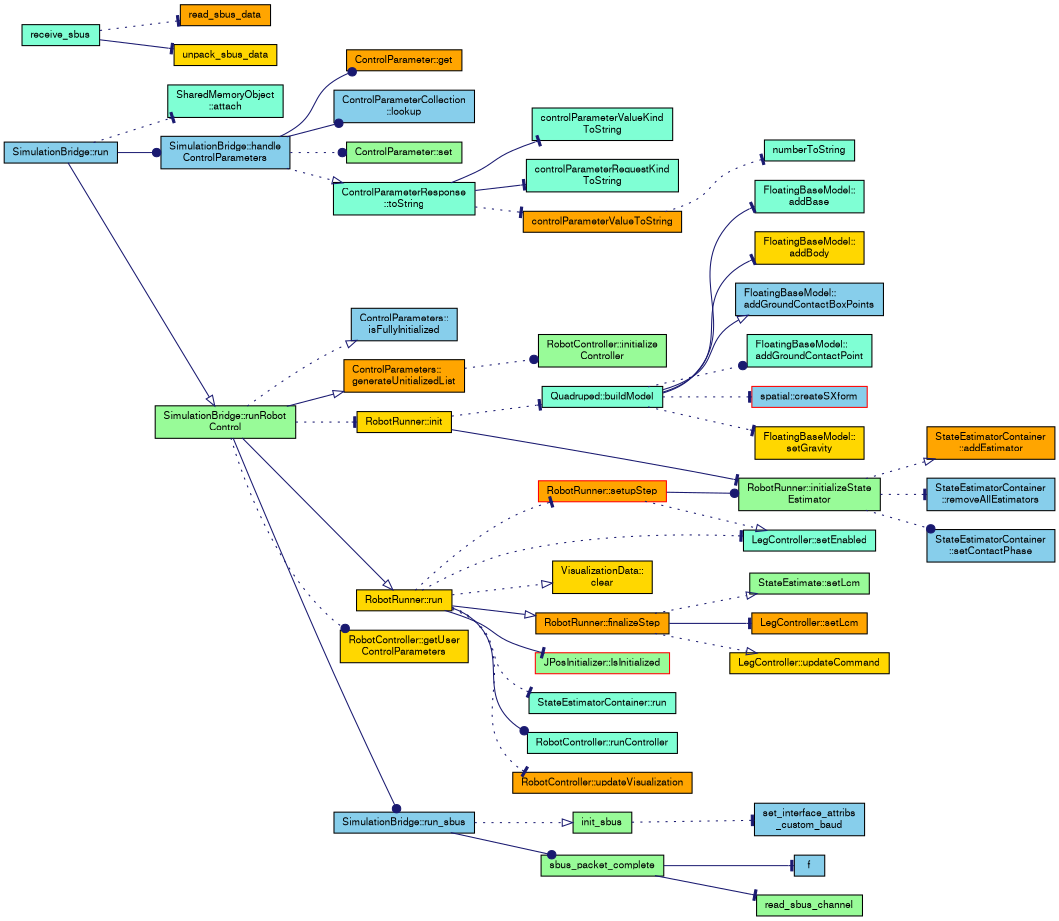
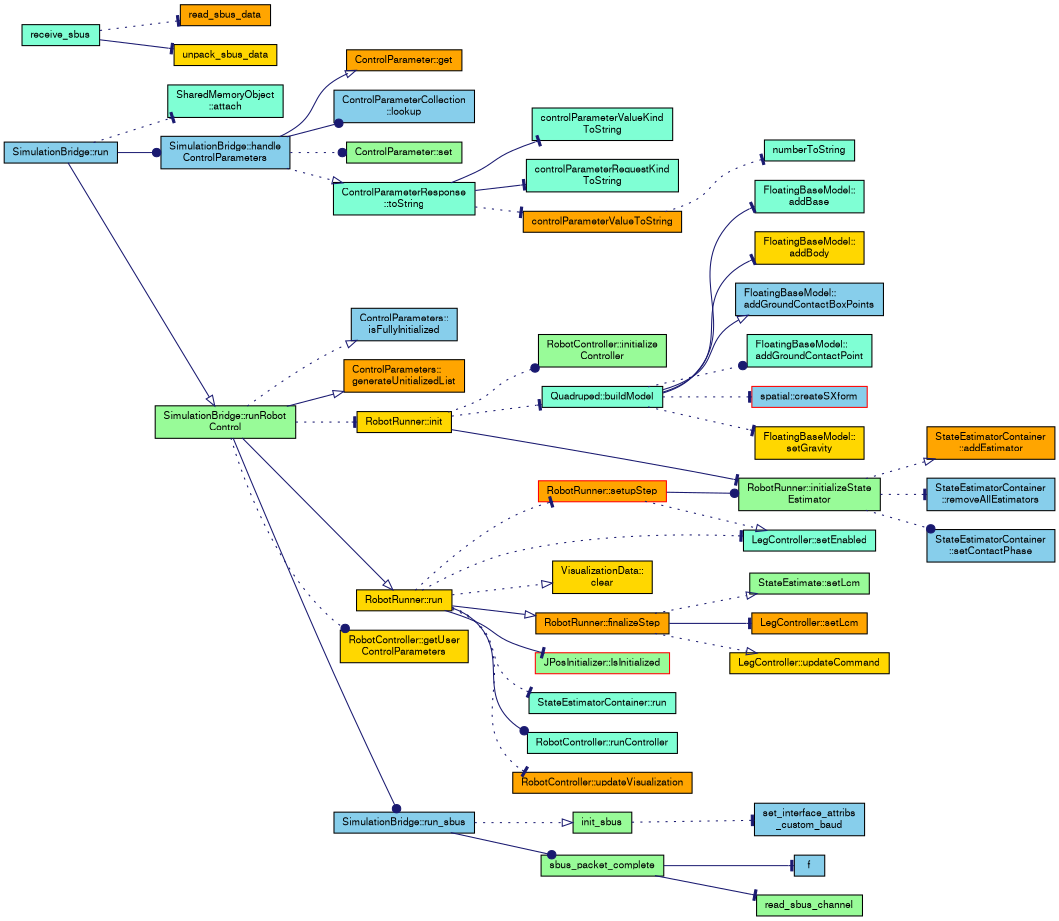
(314, 105) -> (314, 105)
(497, 364) -> (490, 392)
